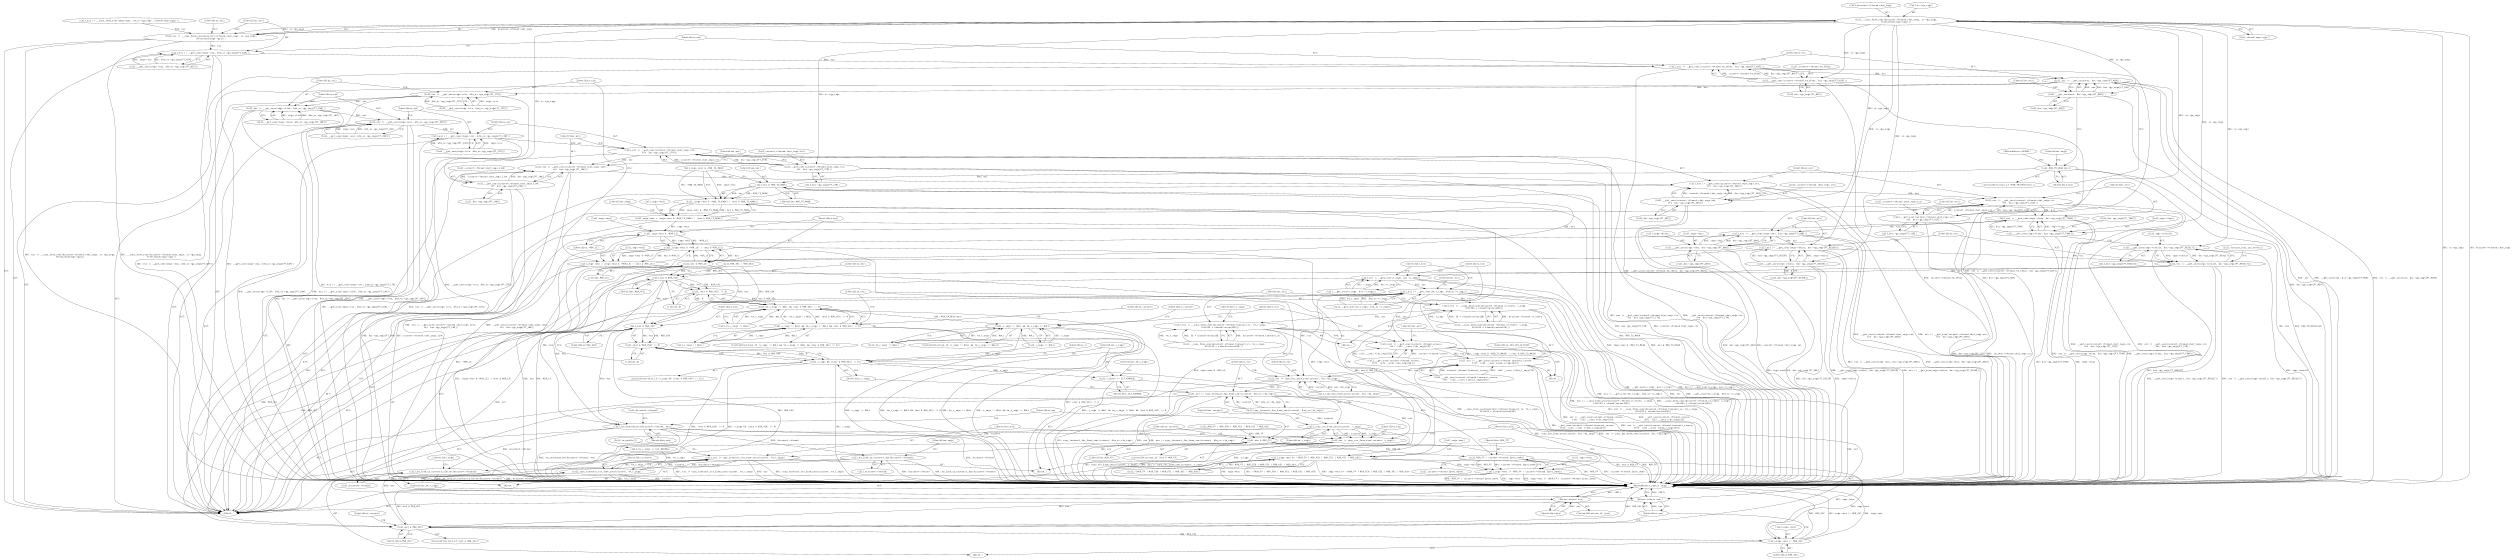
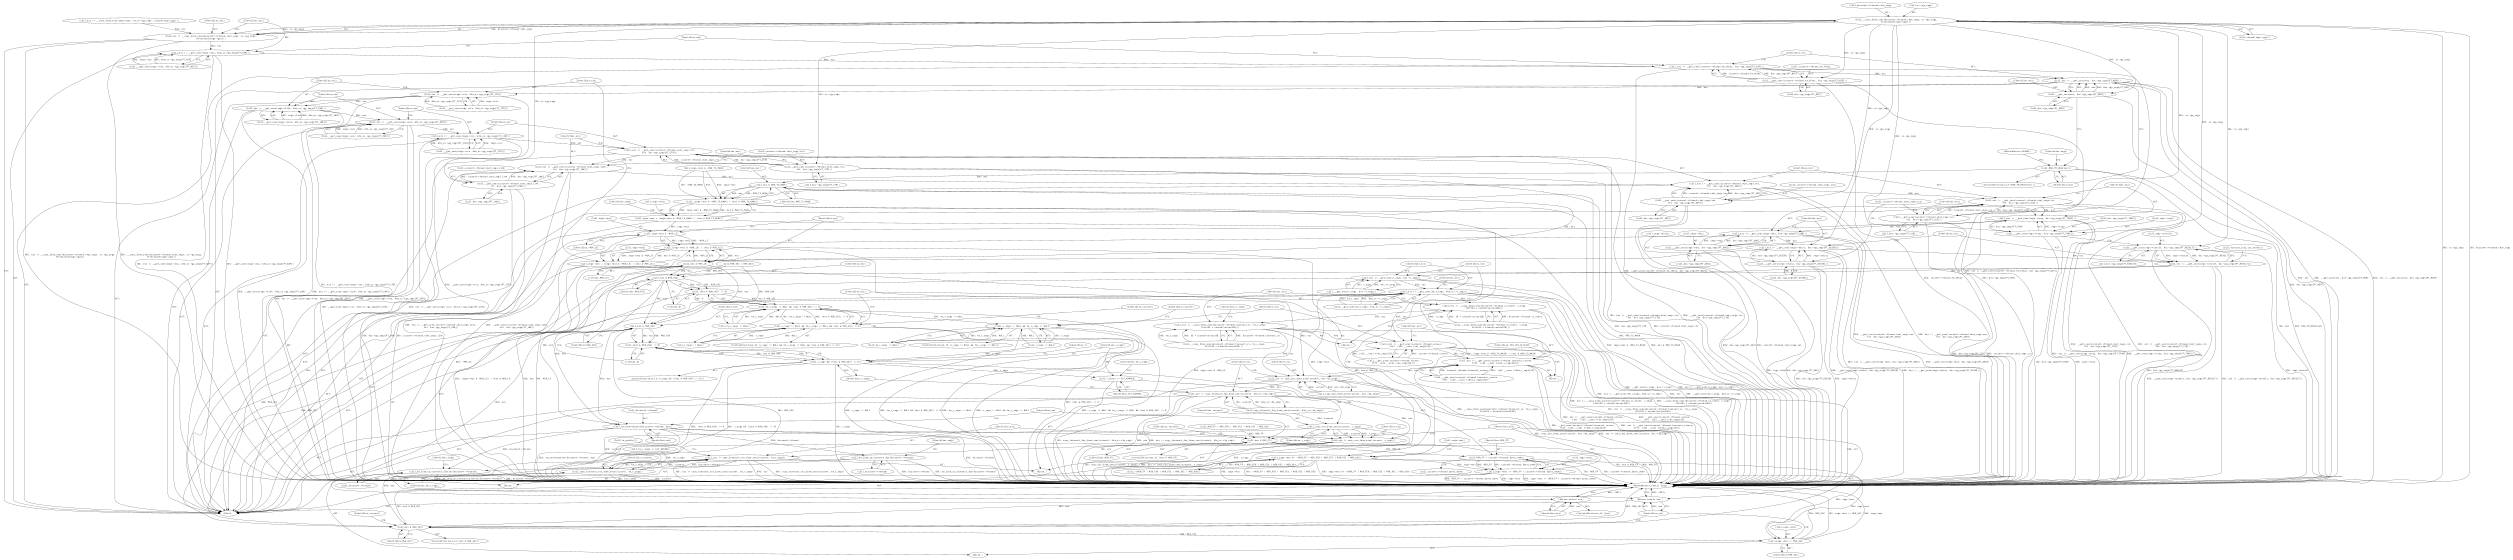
(737, 176) -> (760, 198)
(2030, 225) -> (1922, 226)
(1677, 240) -> (1685, 253)
(948, 317) -> (948, 317)
(982, 434) -> (873, 433)
